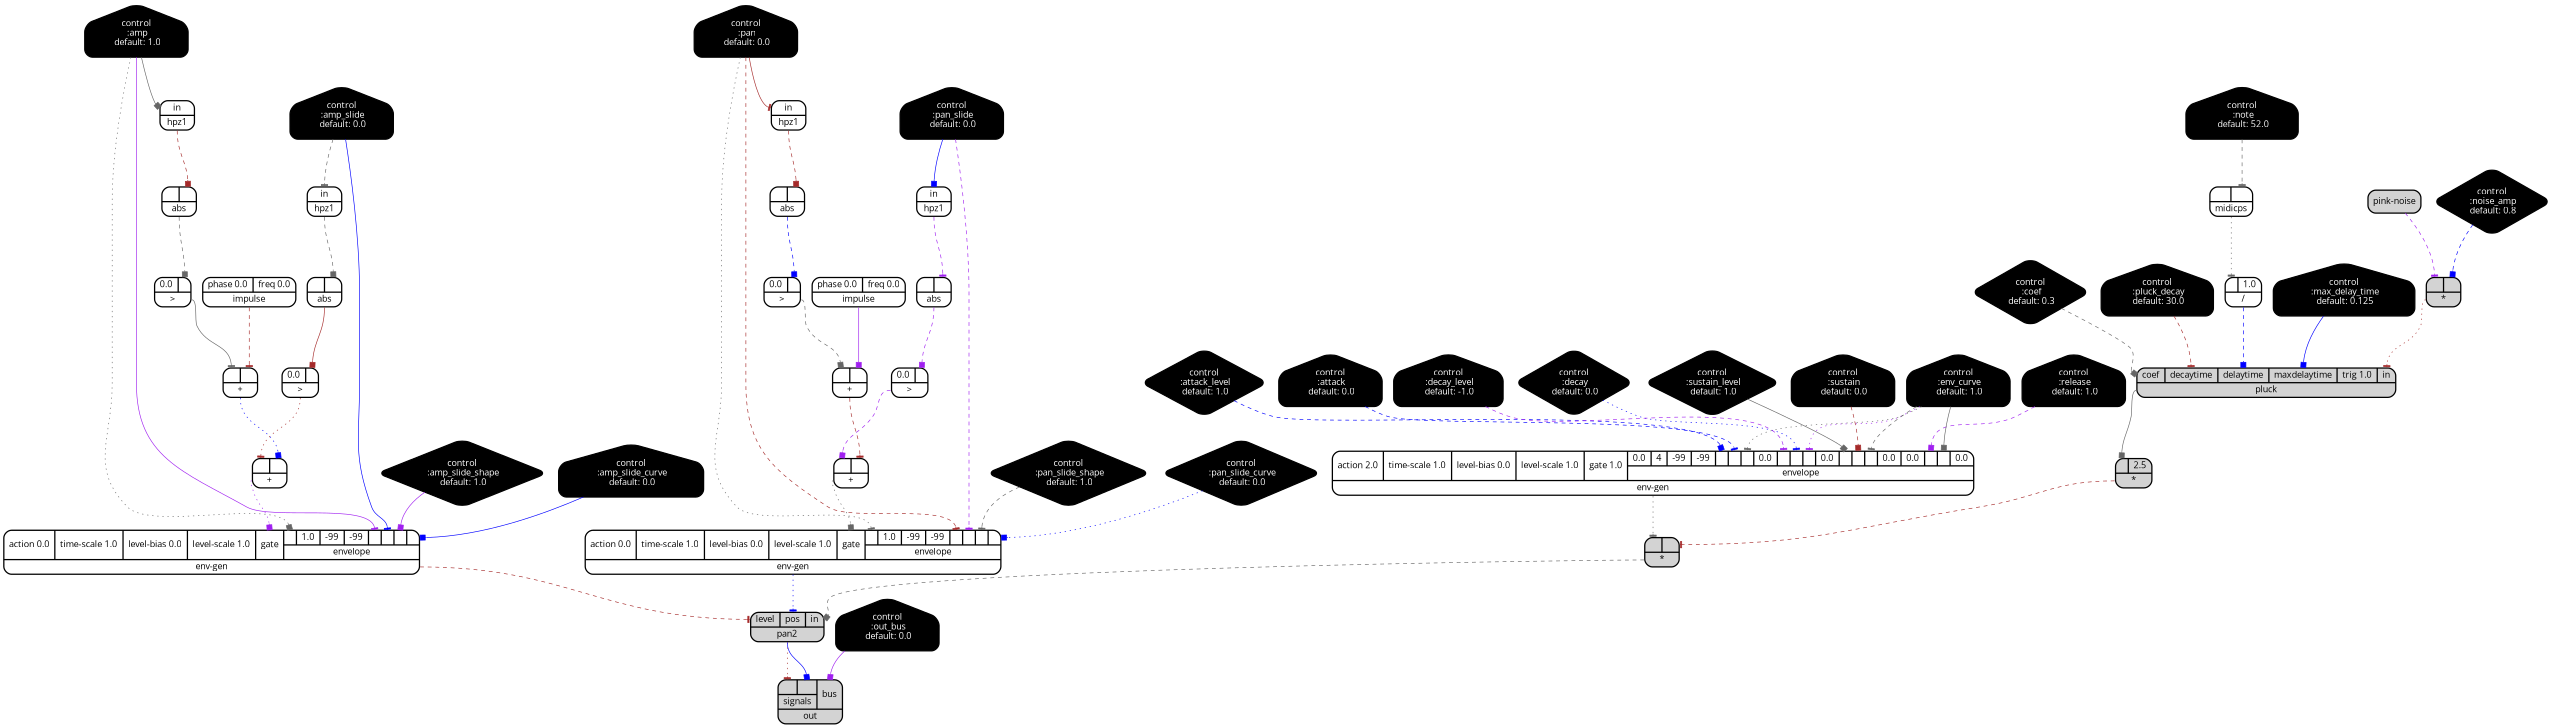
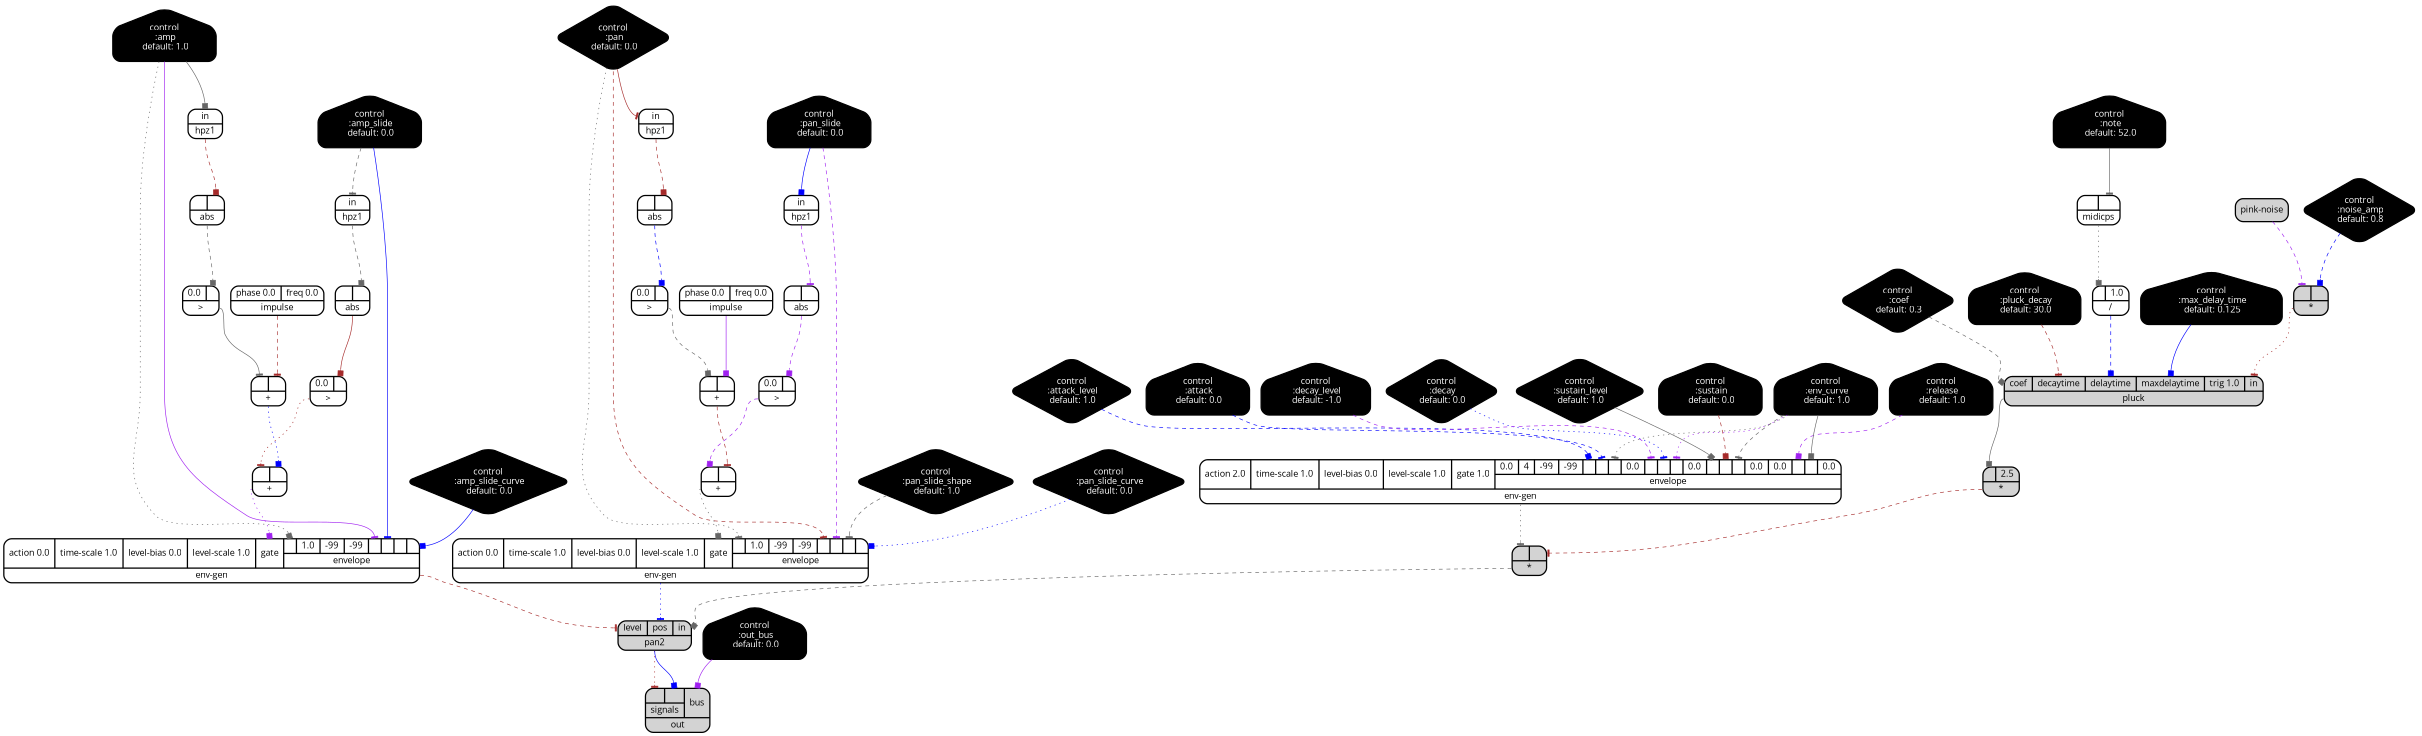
(746, 33) -> (613, 38)
(2242, 161) -> (2109, 170)
(2231, 245) -> (2099, 252)
(462, 473) -> none
(631, 473) -> (488, 482)
